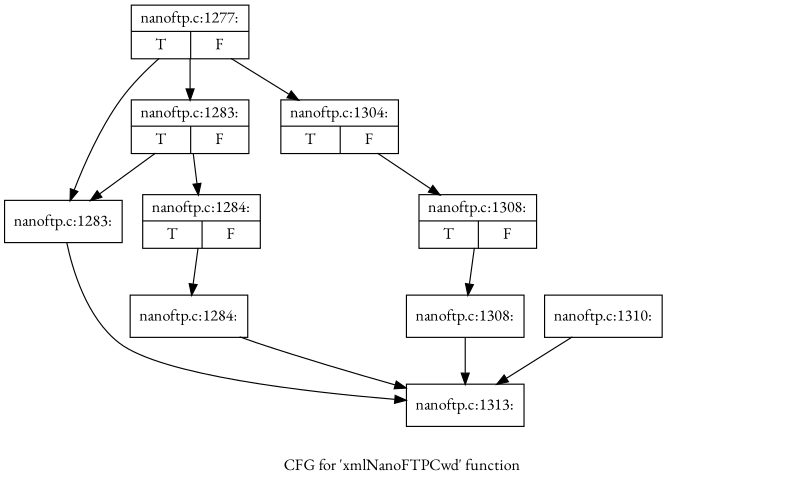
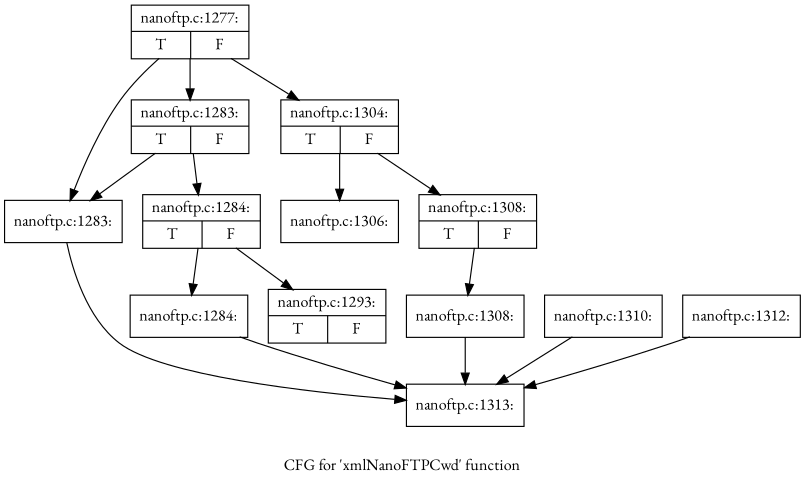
none -> (340, 221)
none -> (327, 316)
none -> (742, 316)
